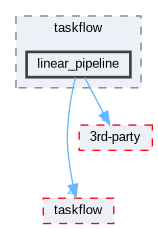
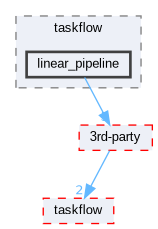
(68, 131) -> (100, 168)
